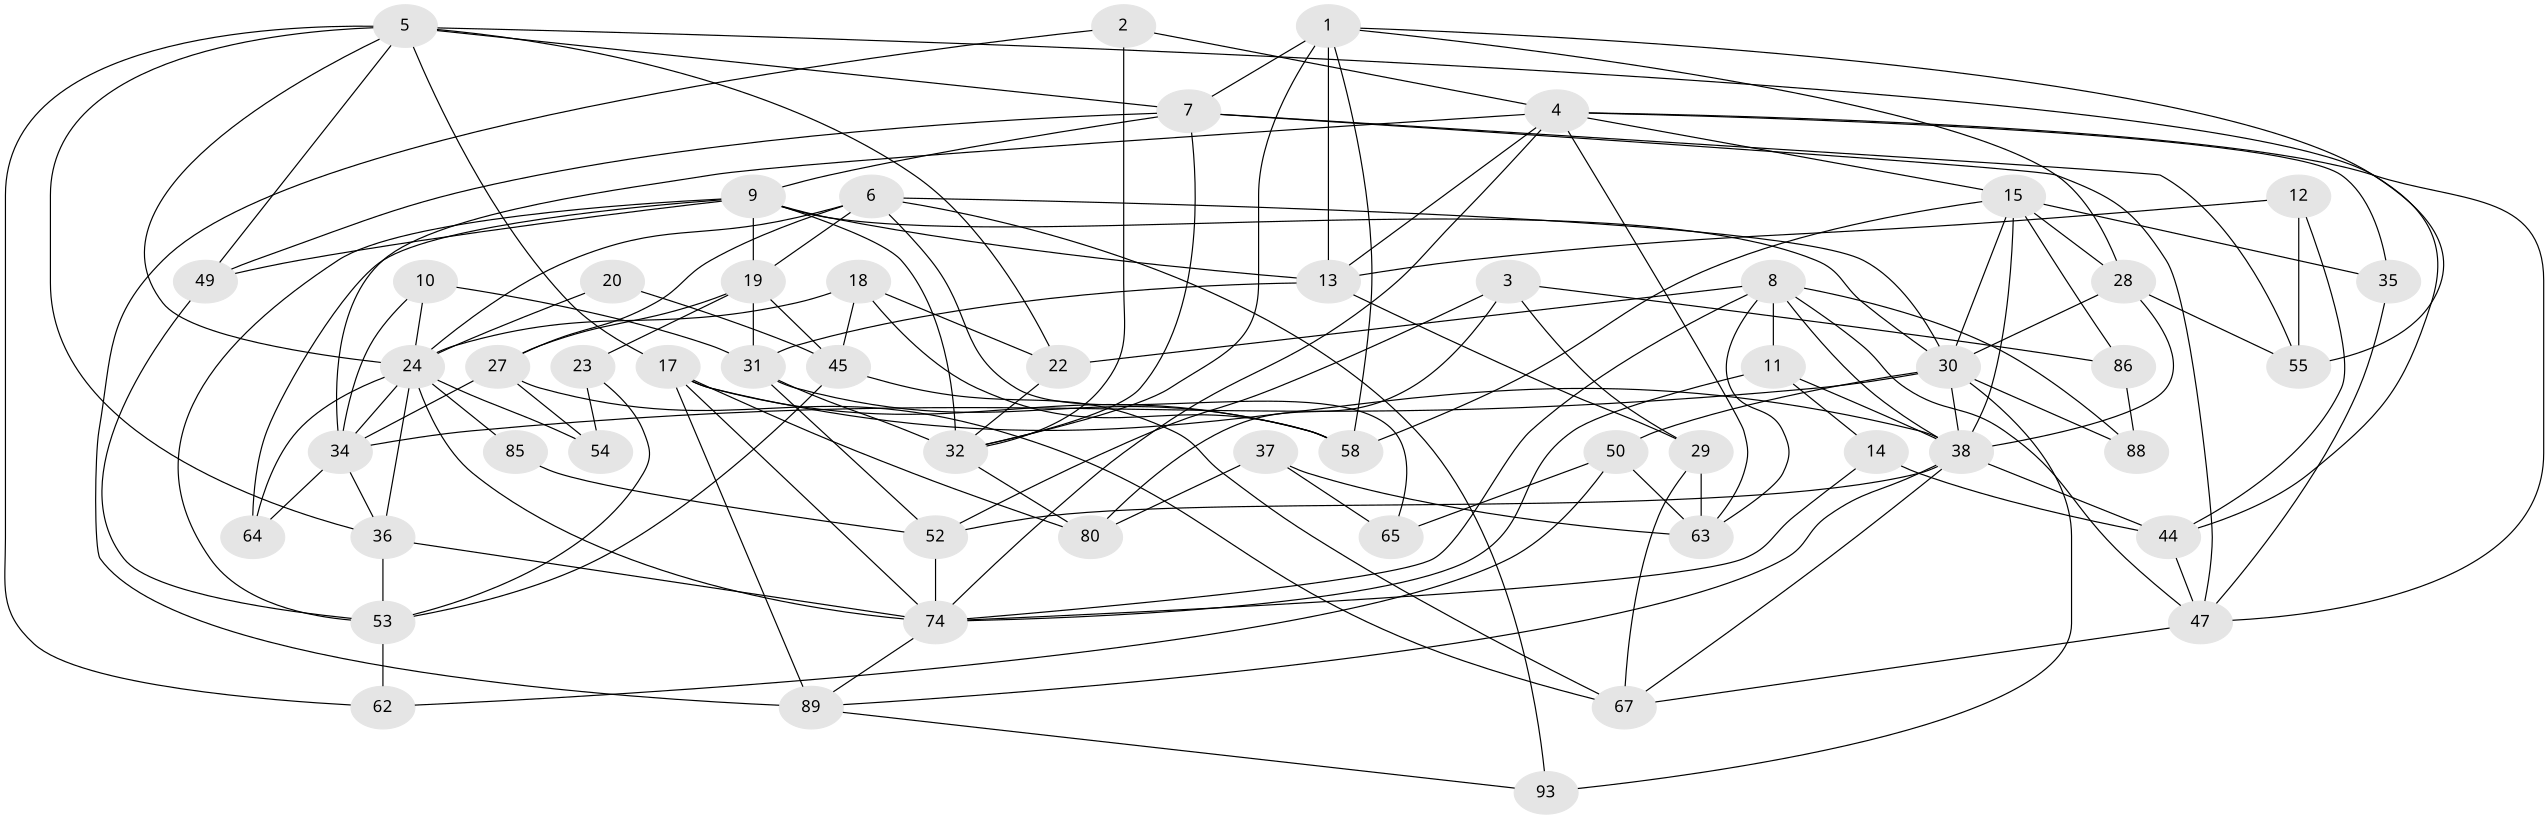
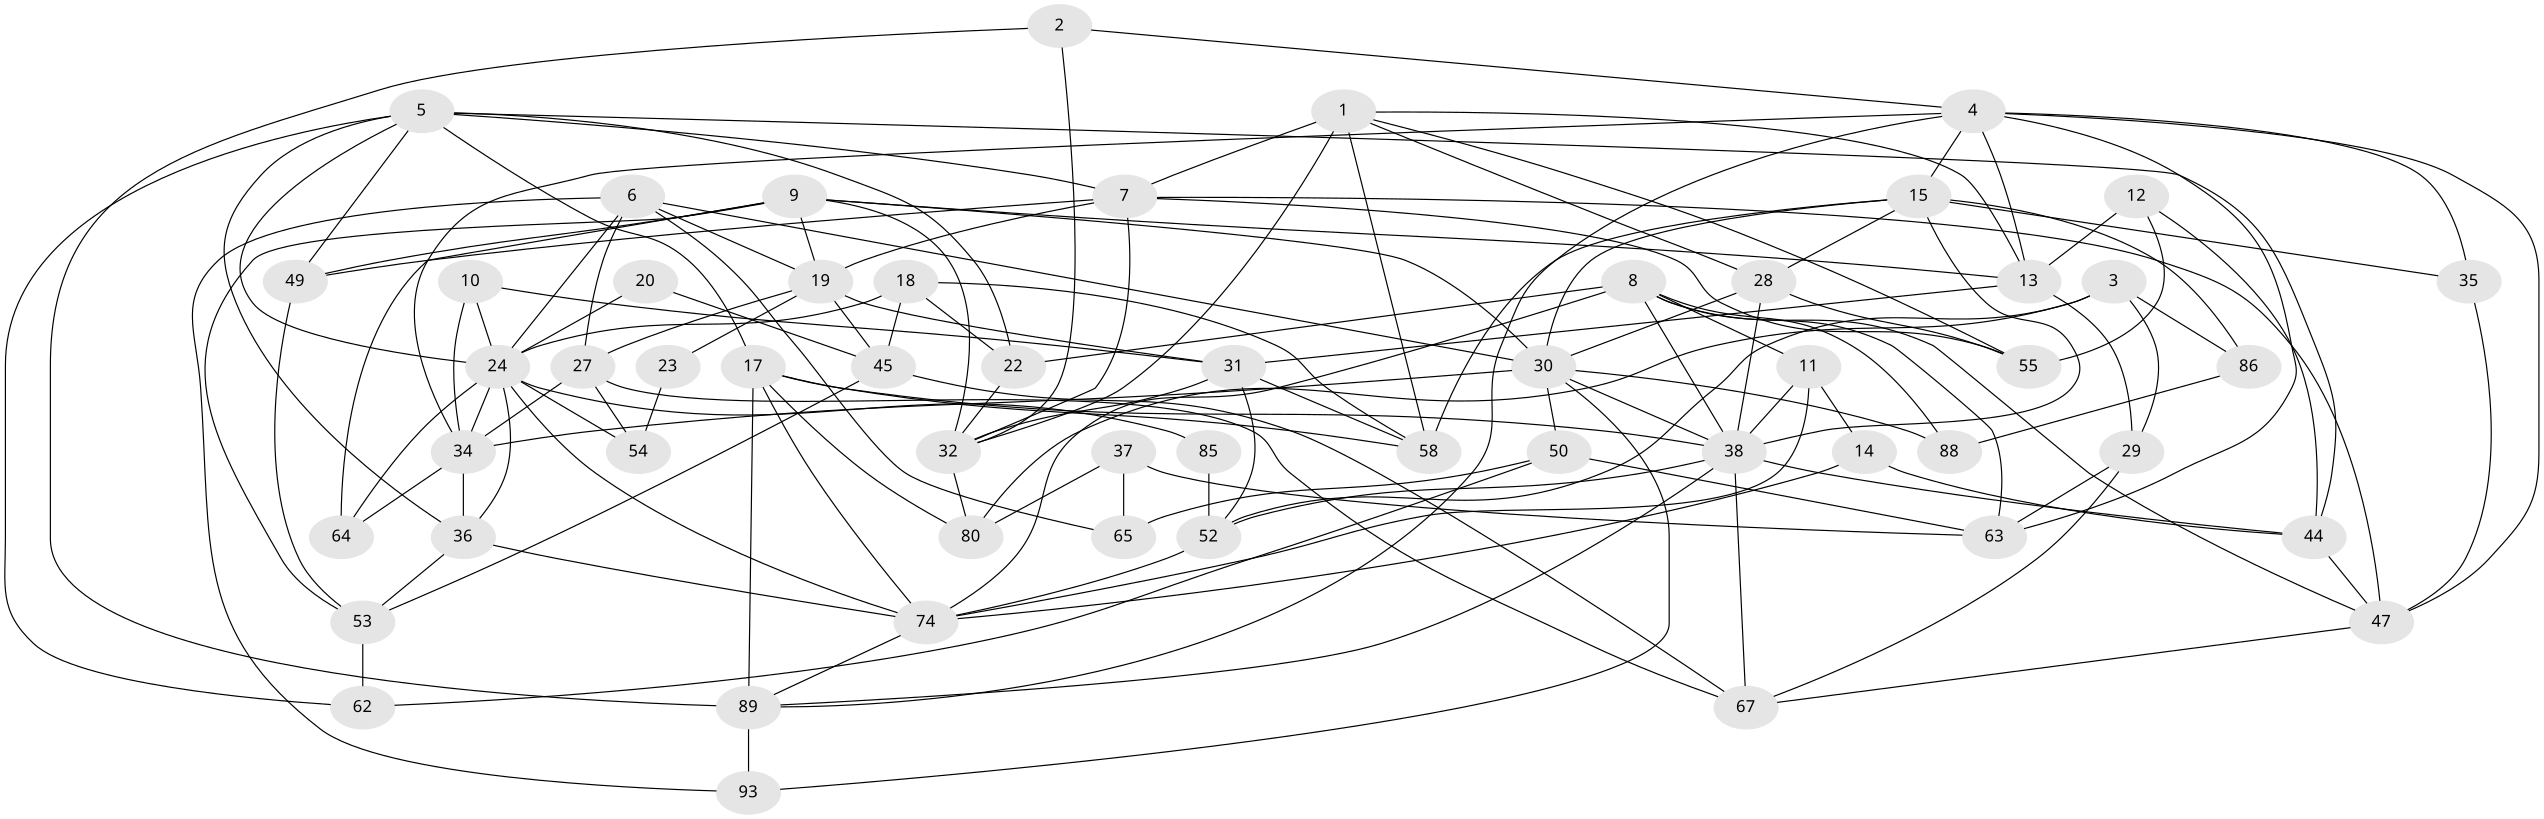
(997, 143) -> (968, 230)
(1253, 374) -> (1410, 529)
(594, 530) -> none
